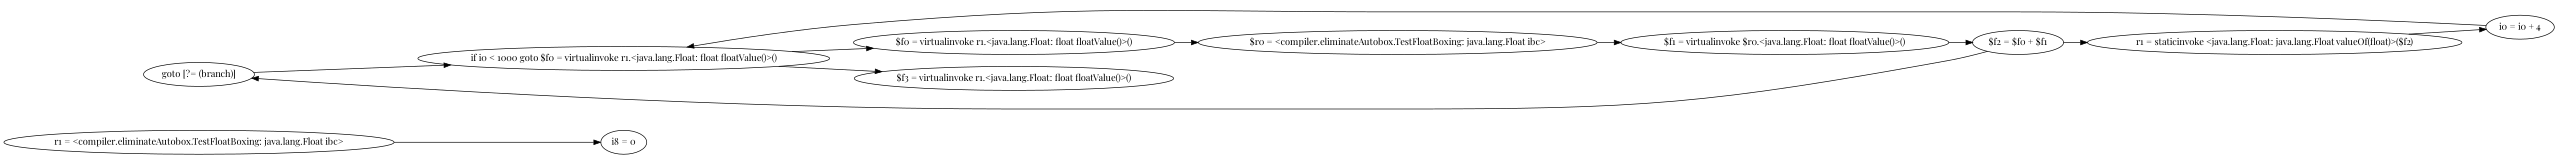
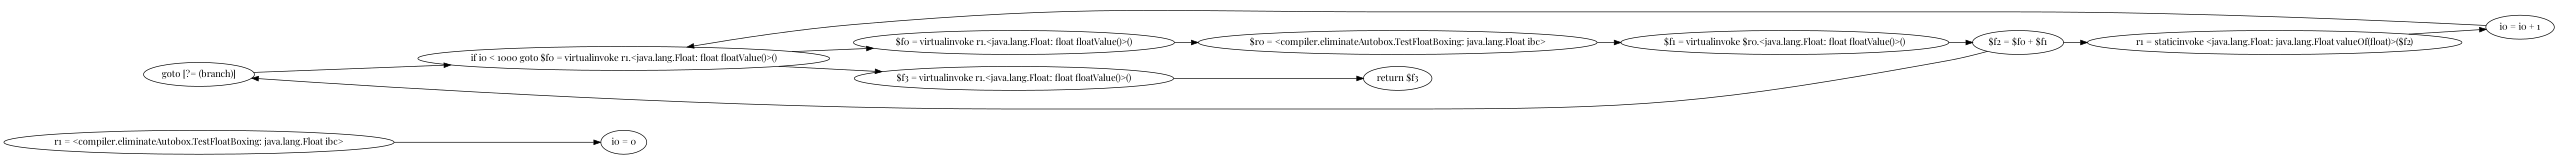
(2520, 27) -> (2520, 27)
none -> (1398, 78)
(624, 142) -> (624, 142)
